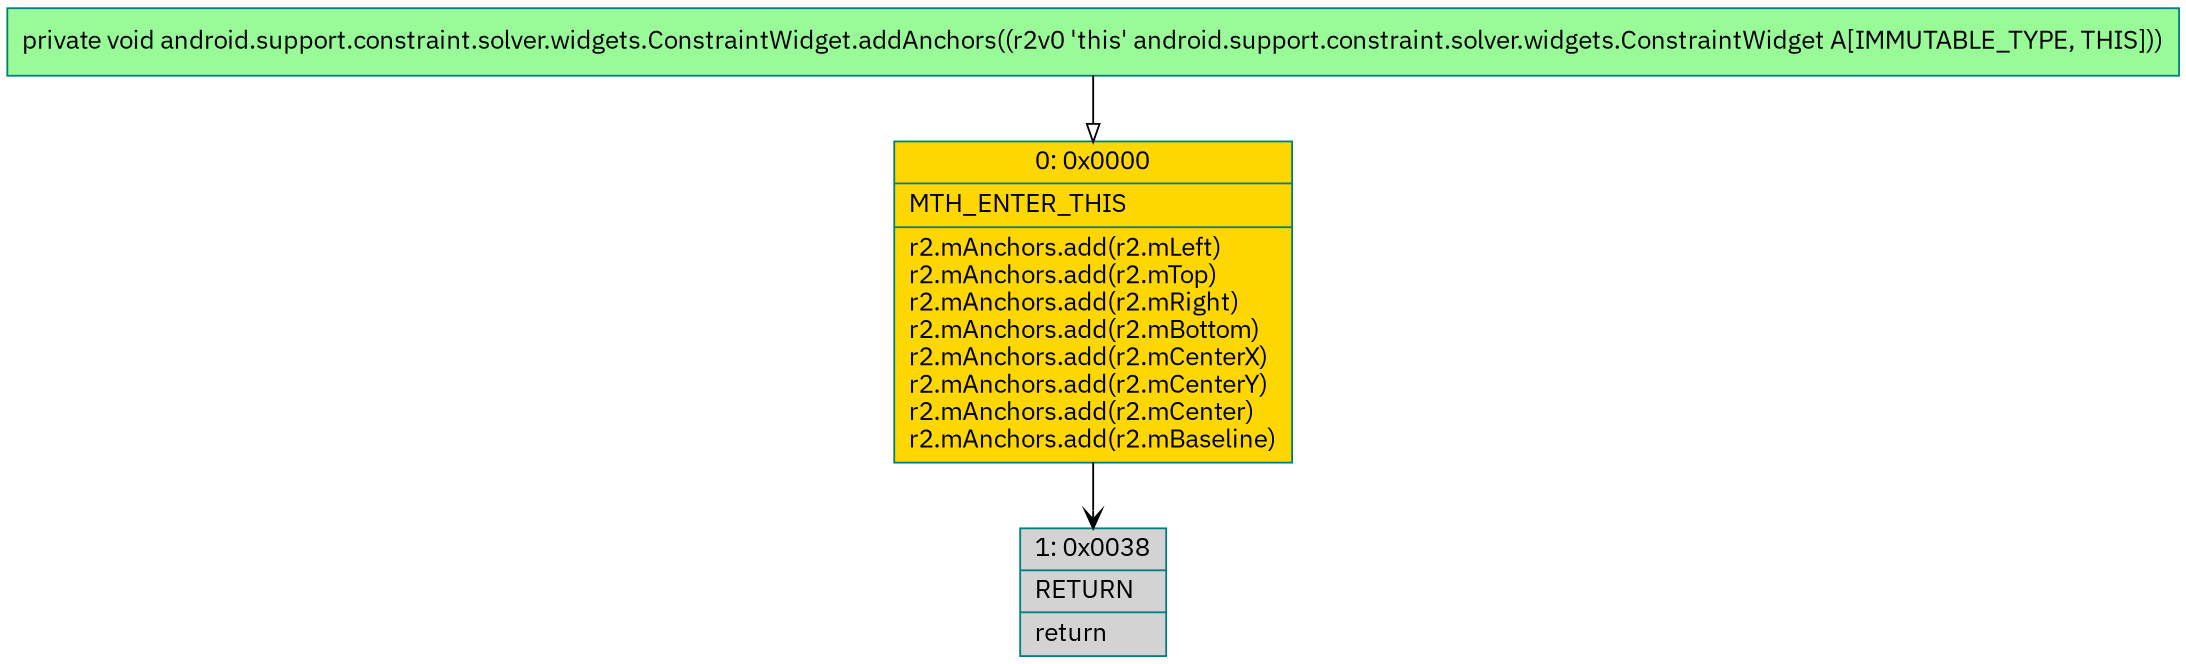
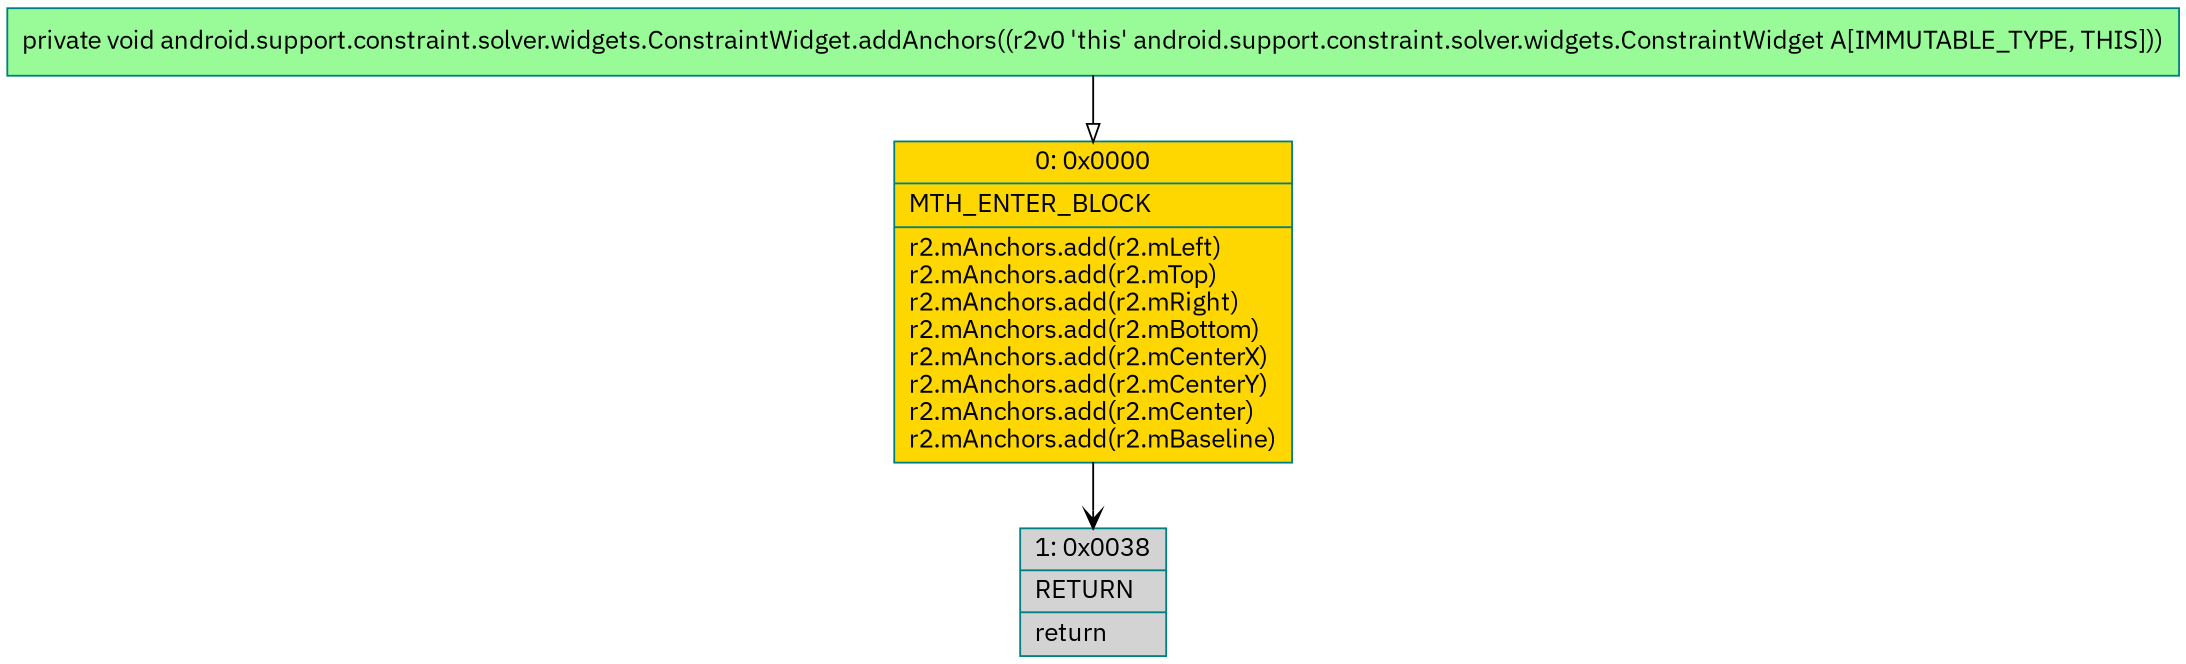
(1018, 204) -> (1030, 204)
